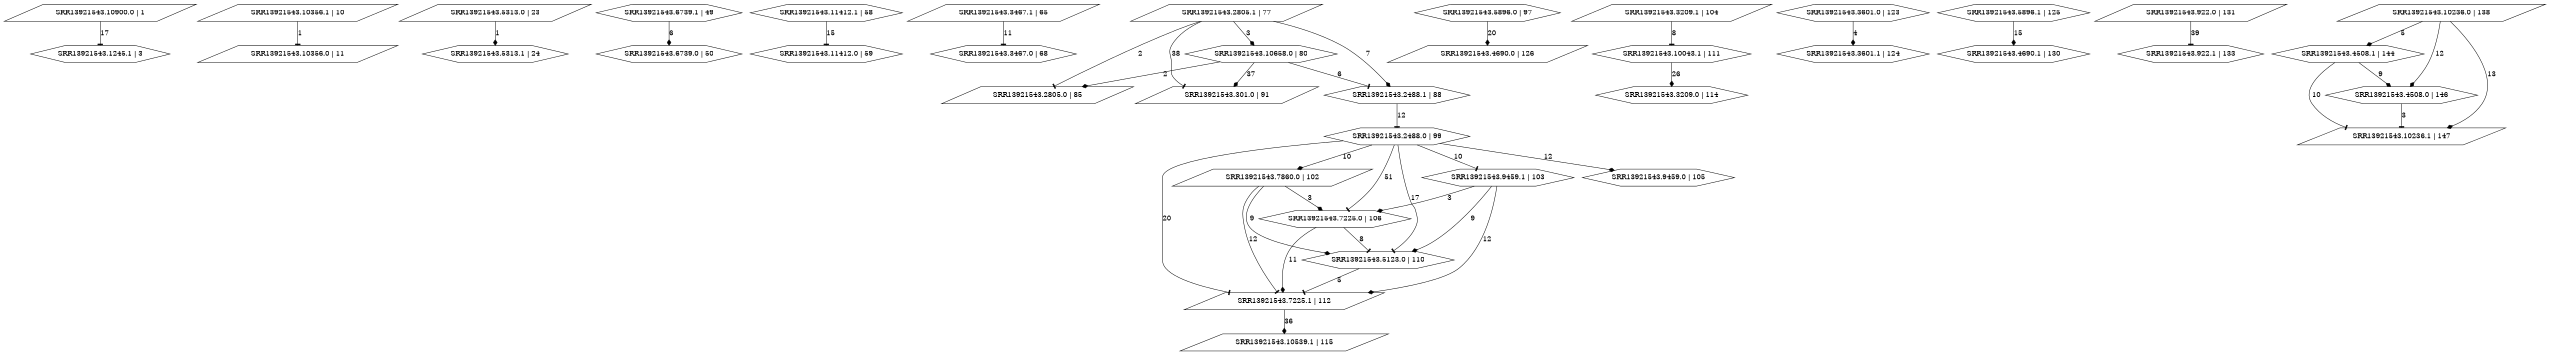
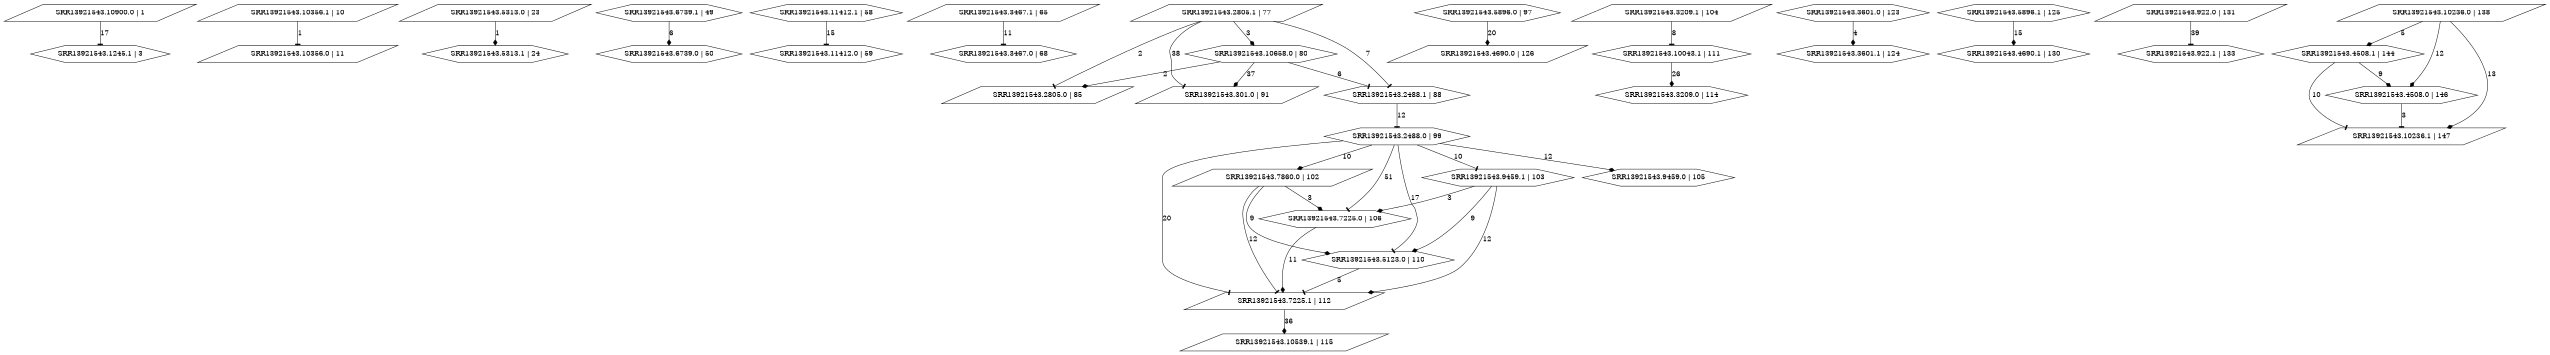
(1337, 43) -> (1337, 43)
(1356, 239) -> none
